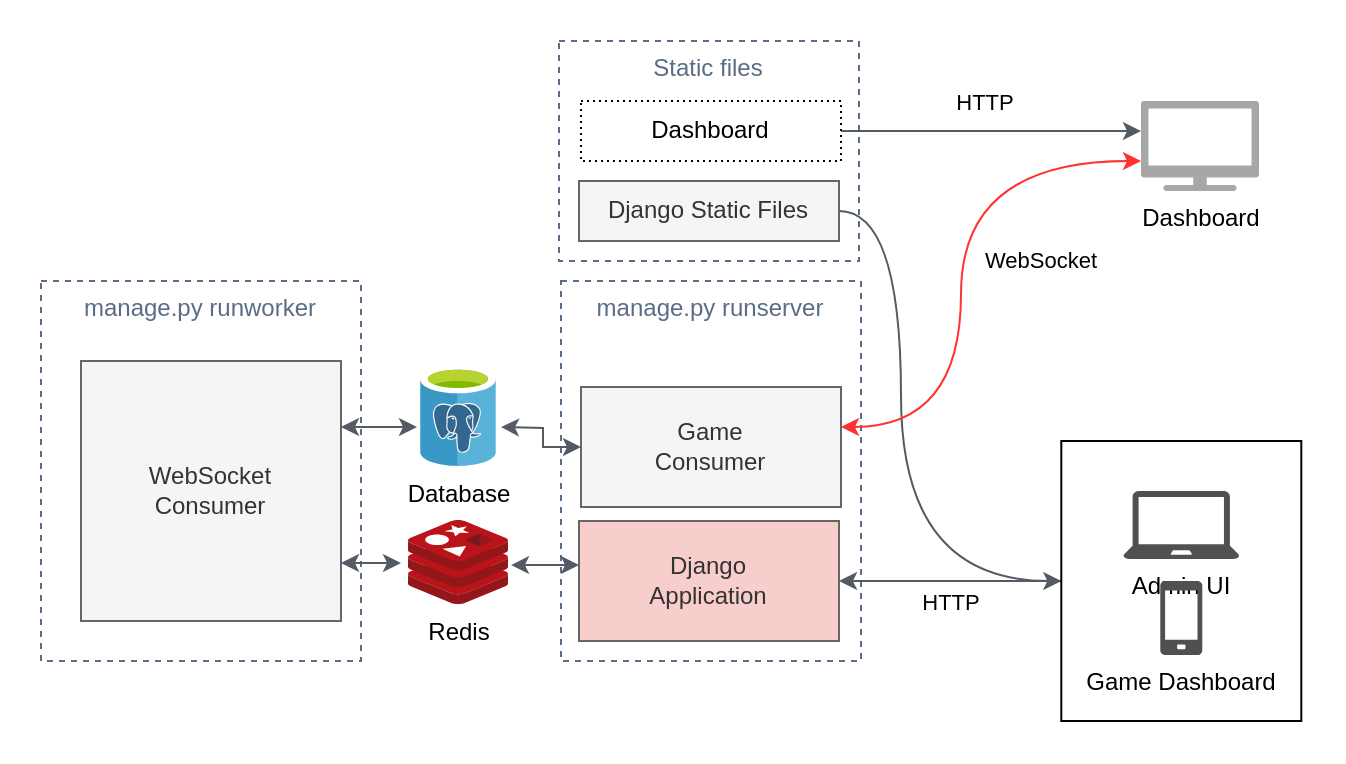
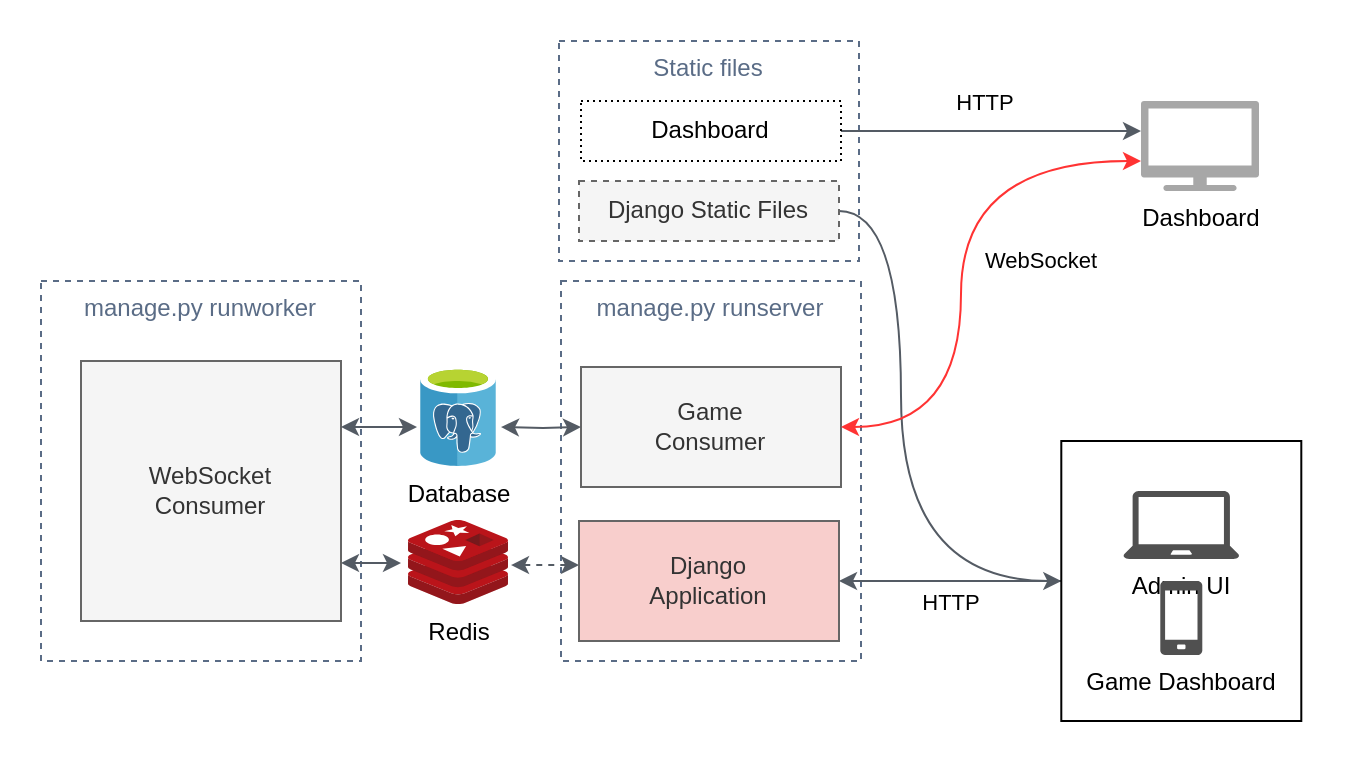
(709, 211) -> (709, 211)
(711, 447) -> (711, 427)
(545, 565) -> (545, 565)
